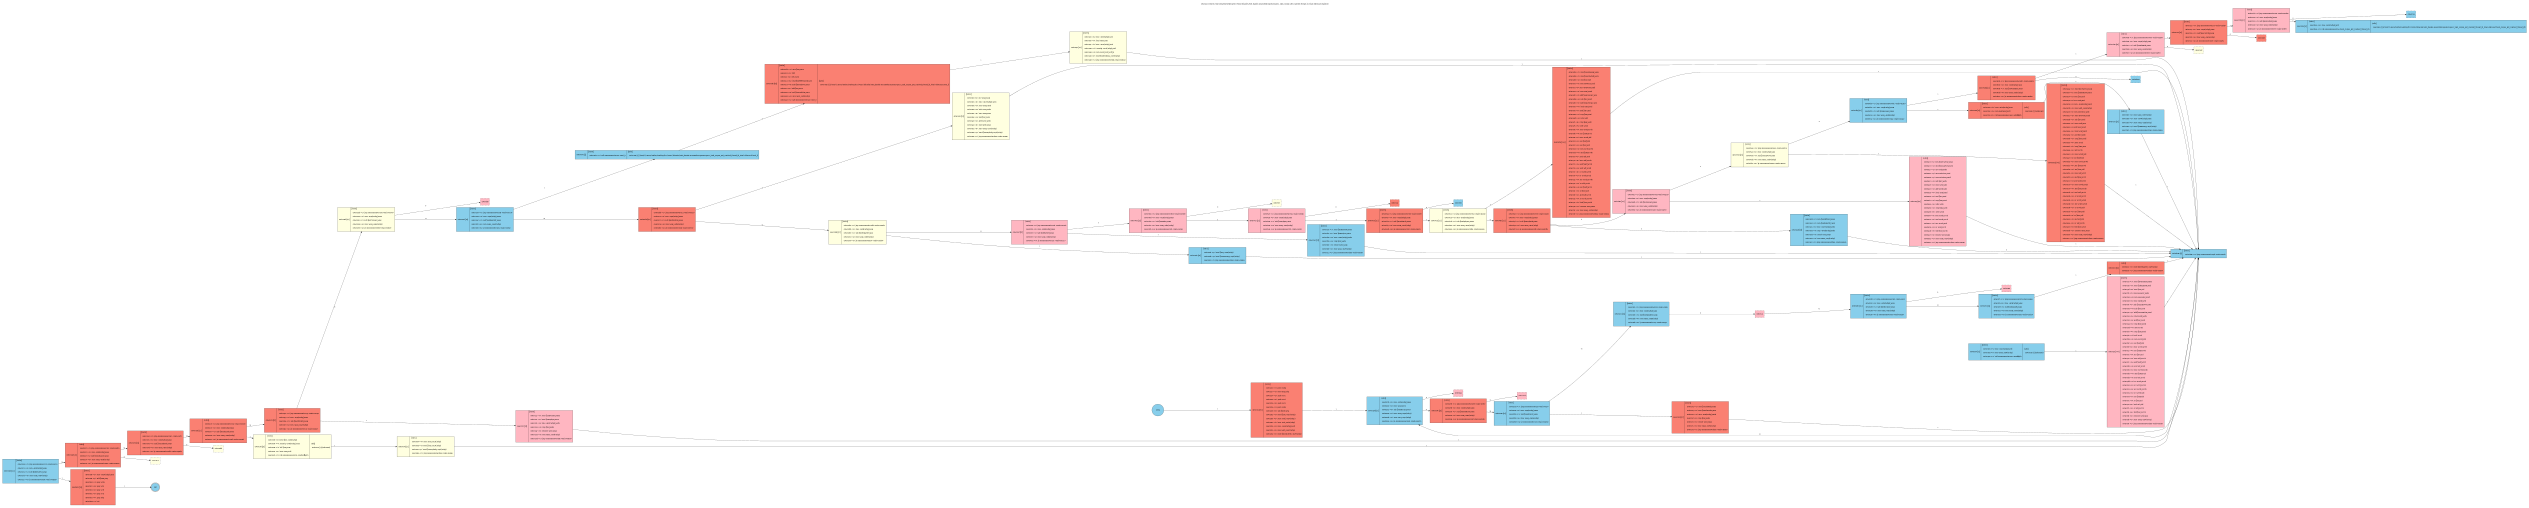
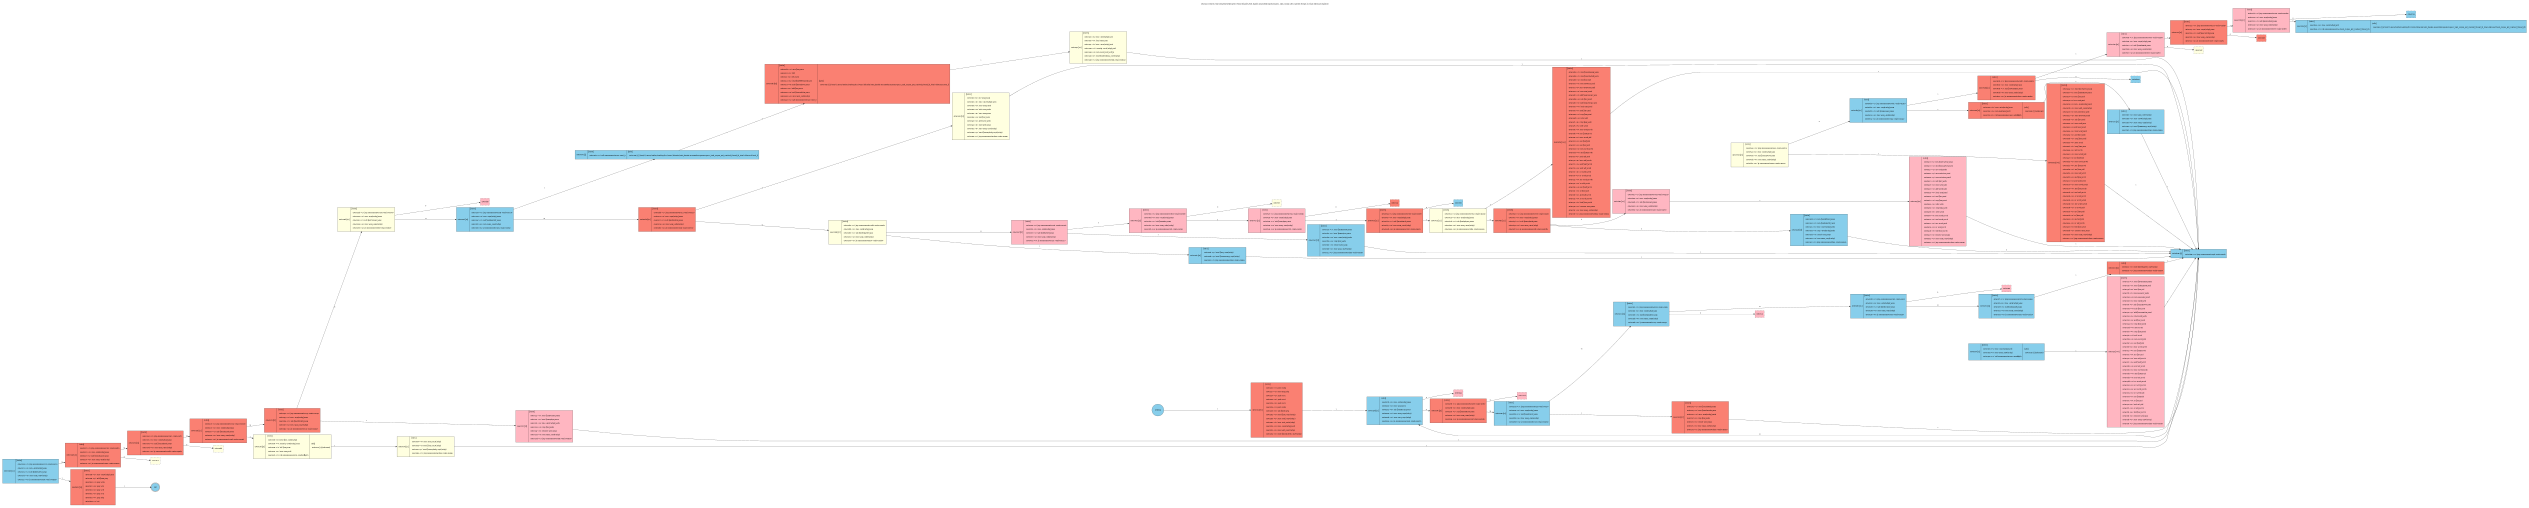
(1700, 178) -> none
(1807, 312) -> (1759, 308)
(1158, 410) -> (1158, 410)
